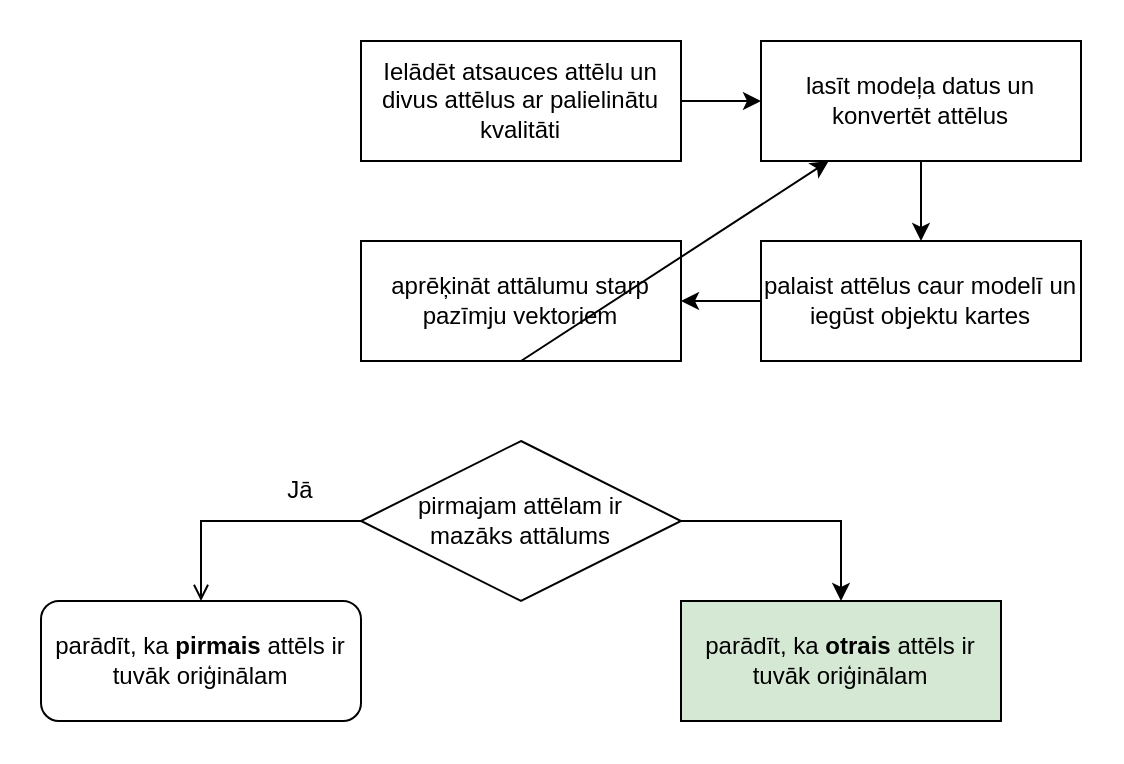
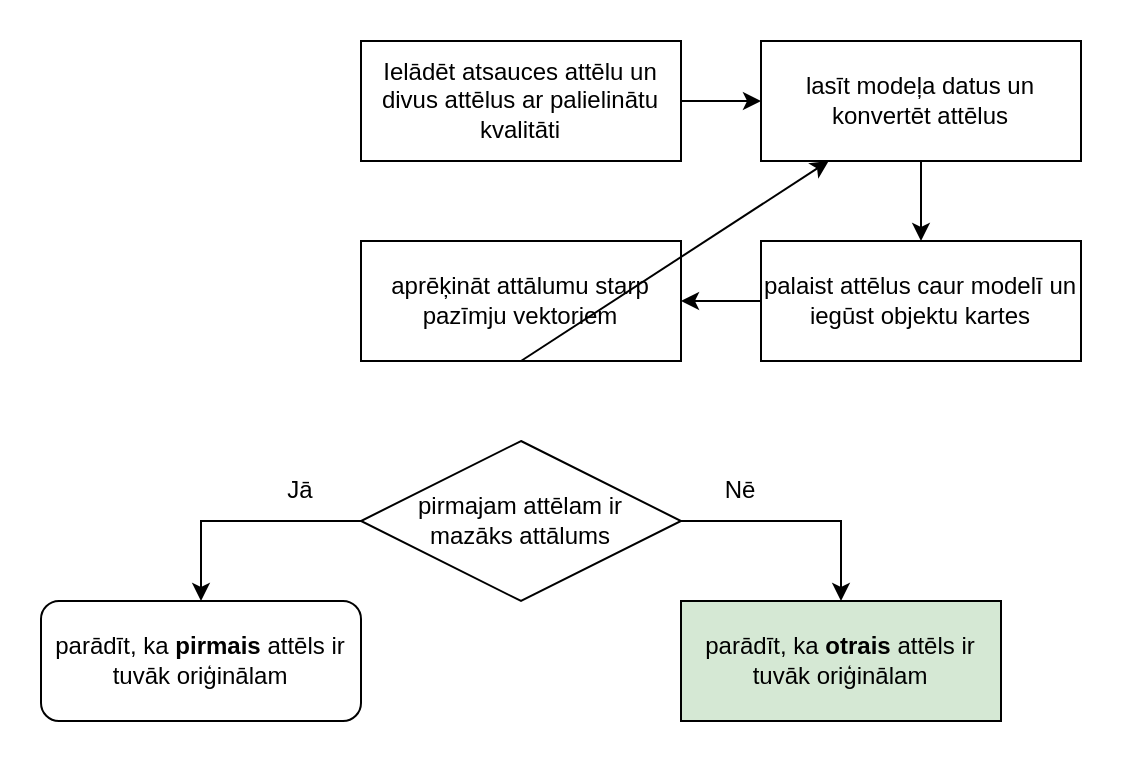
none -> (741, 491)
(201, 588) -> (201, 586)
